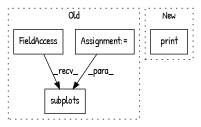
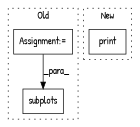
(38, 42) -> none
